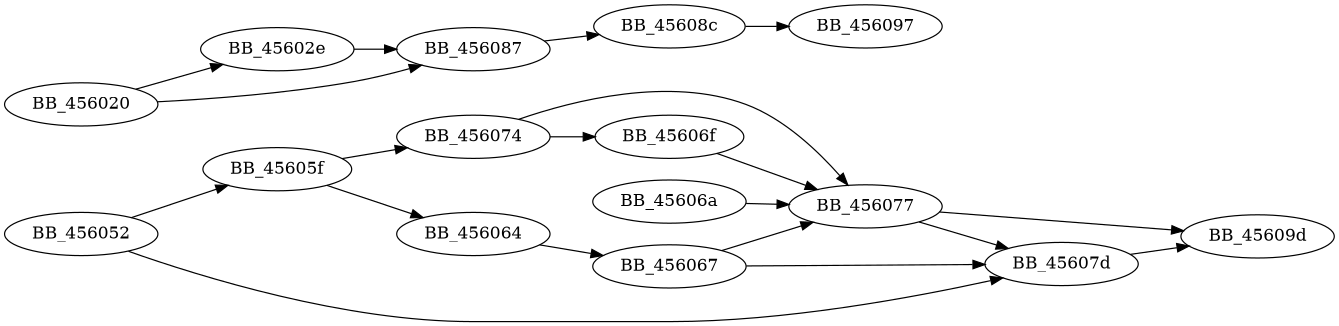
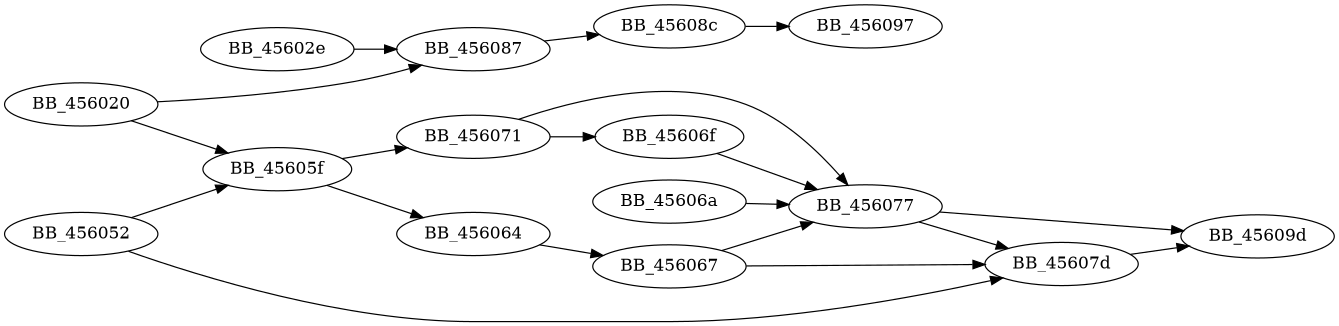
(173, 78) -> (174, 135)
(473, 137) -> (473, 137)
